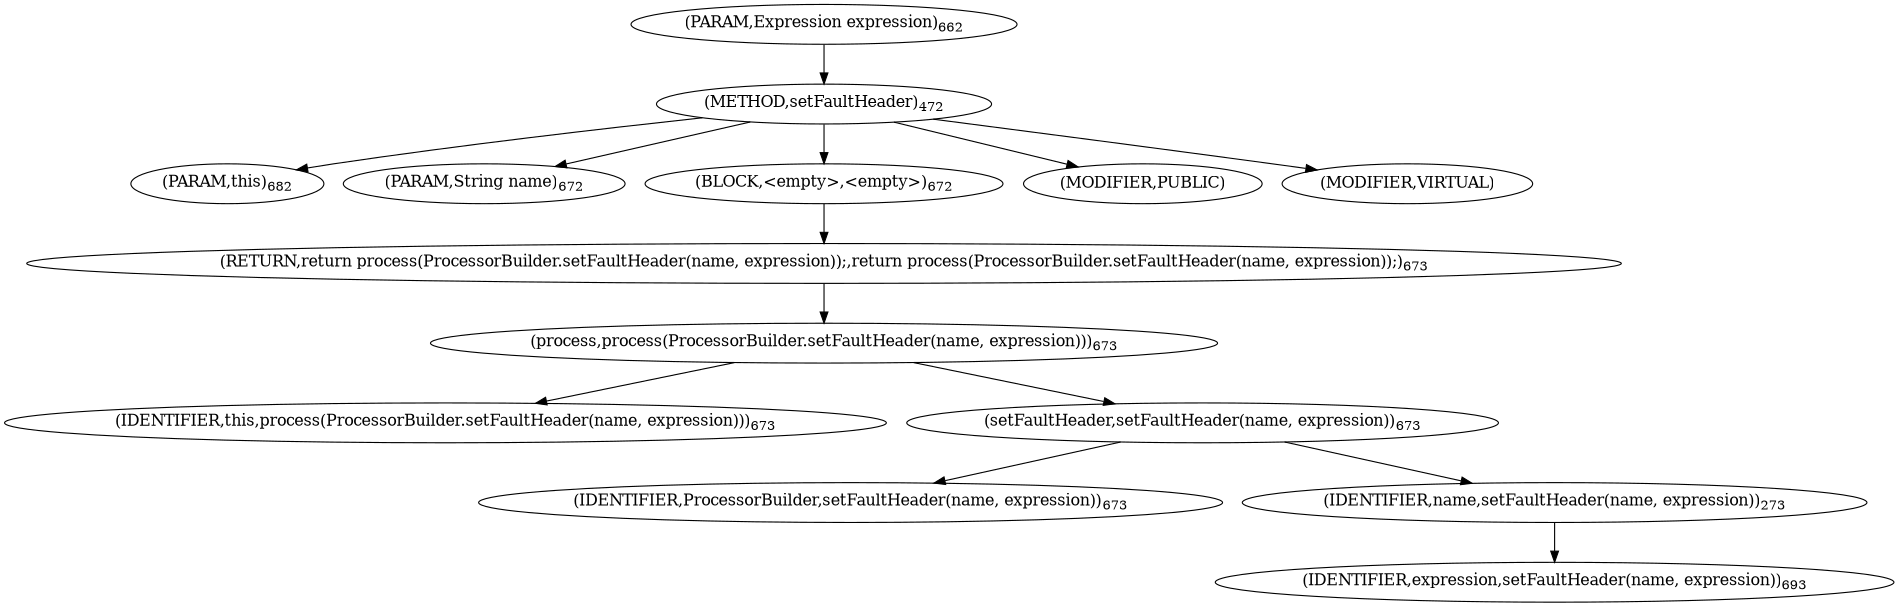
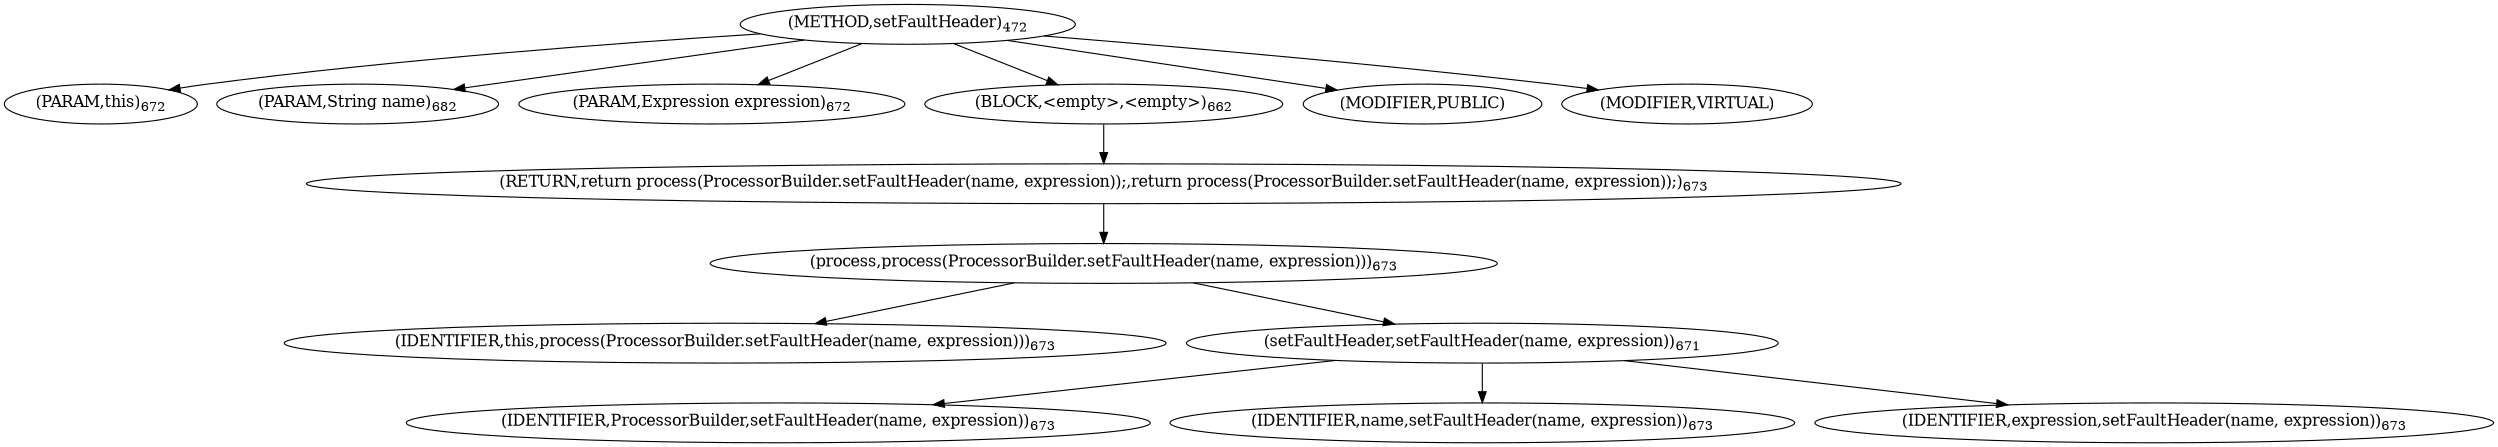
(951, 23) -> (839, 102)
(824, 59) -> (815, 62)
(280, 182) -> (153, 102)
(571, 182) -> (445, 102)
(940, 182) -> (1220, 102)
(1408, 421) -> (1688, 341)
(1773, 501) -> (1701, 421)
(1555, 537) -> (1811, 382)
(1794, 581) -> (2394, 421)
